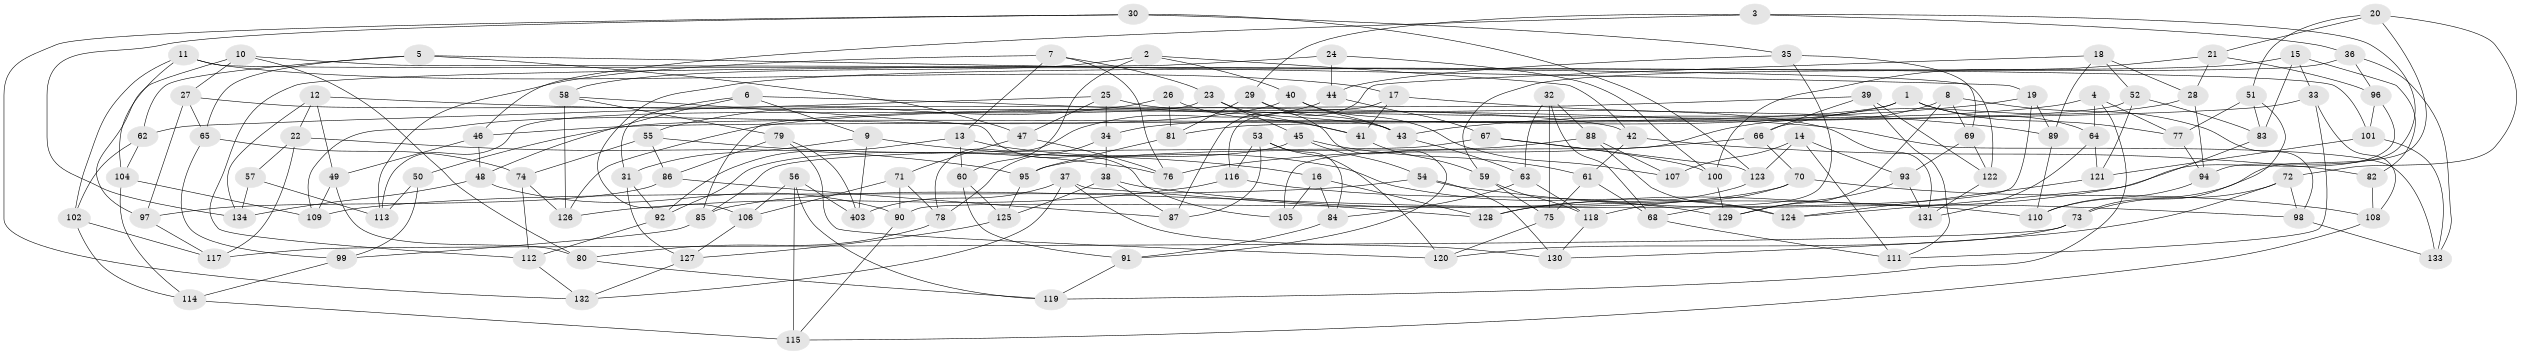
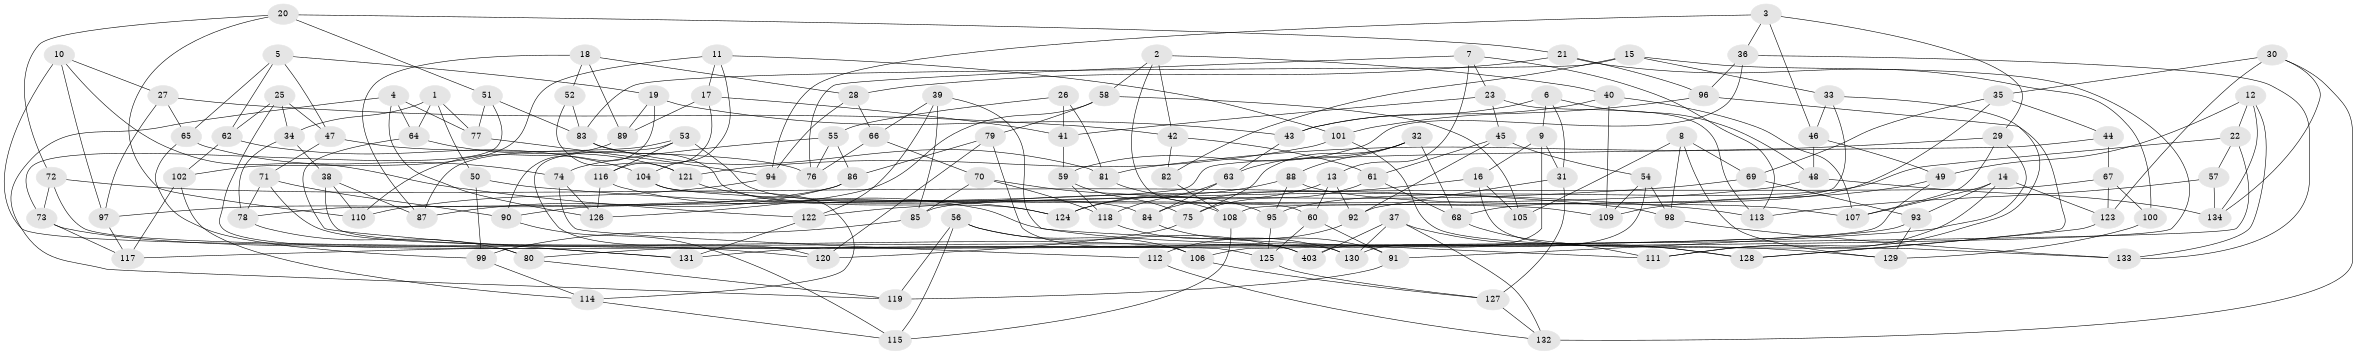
(1332, 55) -> none
(1326, 116) -> (1964, 185)
(1655, 122) -> (831, 158)
